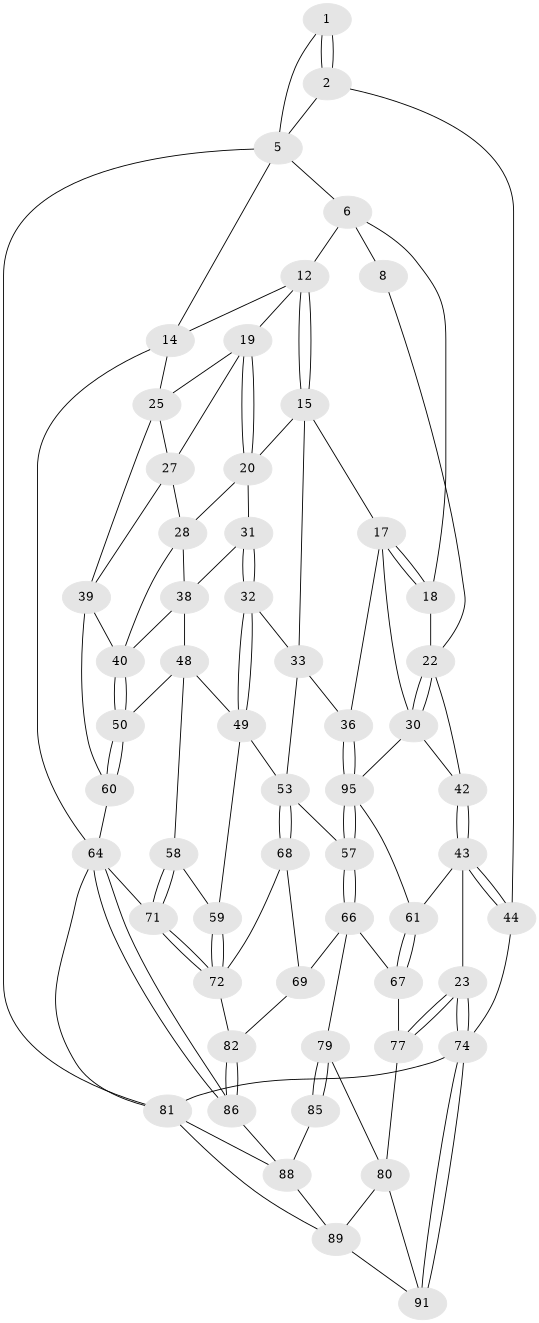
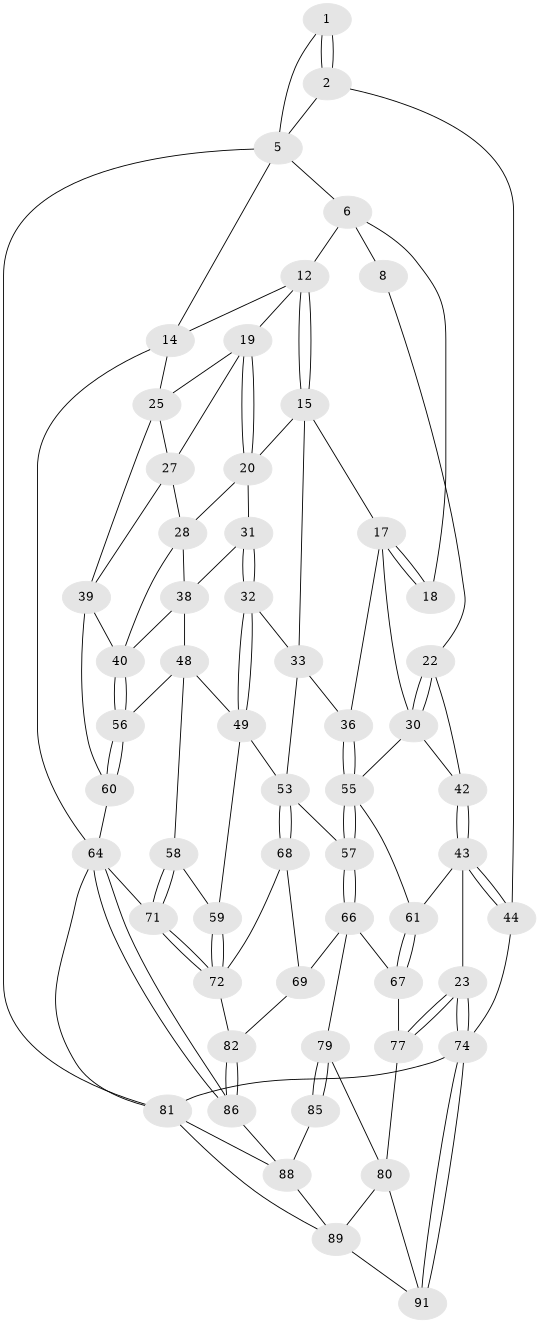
(431, 630) -> none
(120, 726) -> (120, 726)
(350, 790) -> (350, 790)
